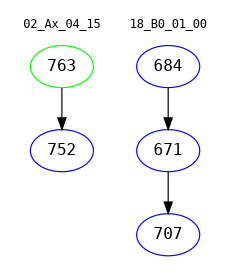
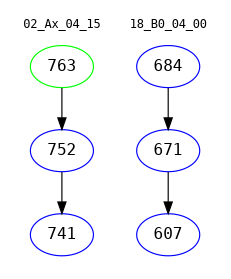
(169, 25) -> (169, 25)
none -> (62, 235)
(168, 235) -> (168, 235)
